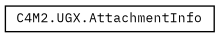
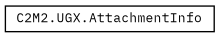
(110, 19) -> (110, 19)
